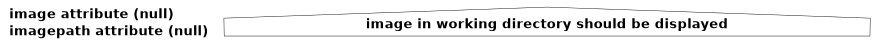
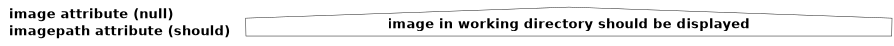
(109, 31) -> (120, 31)
